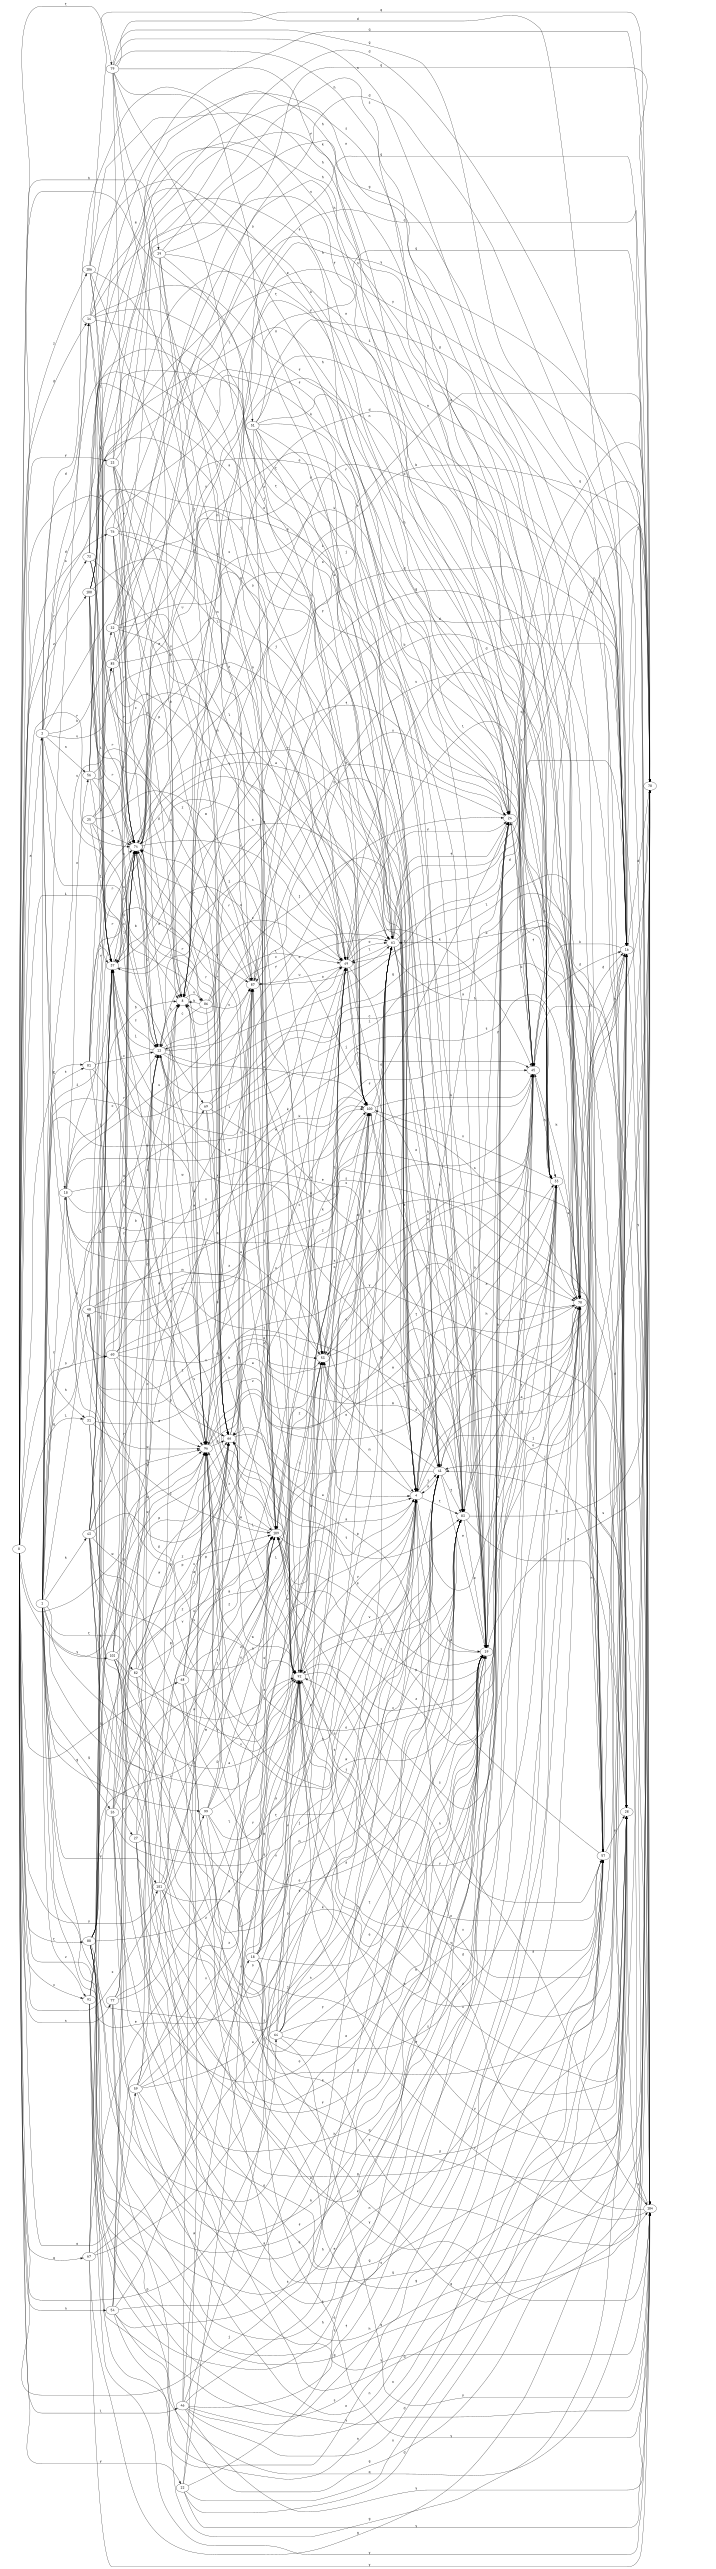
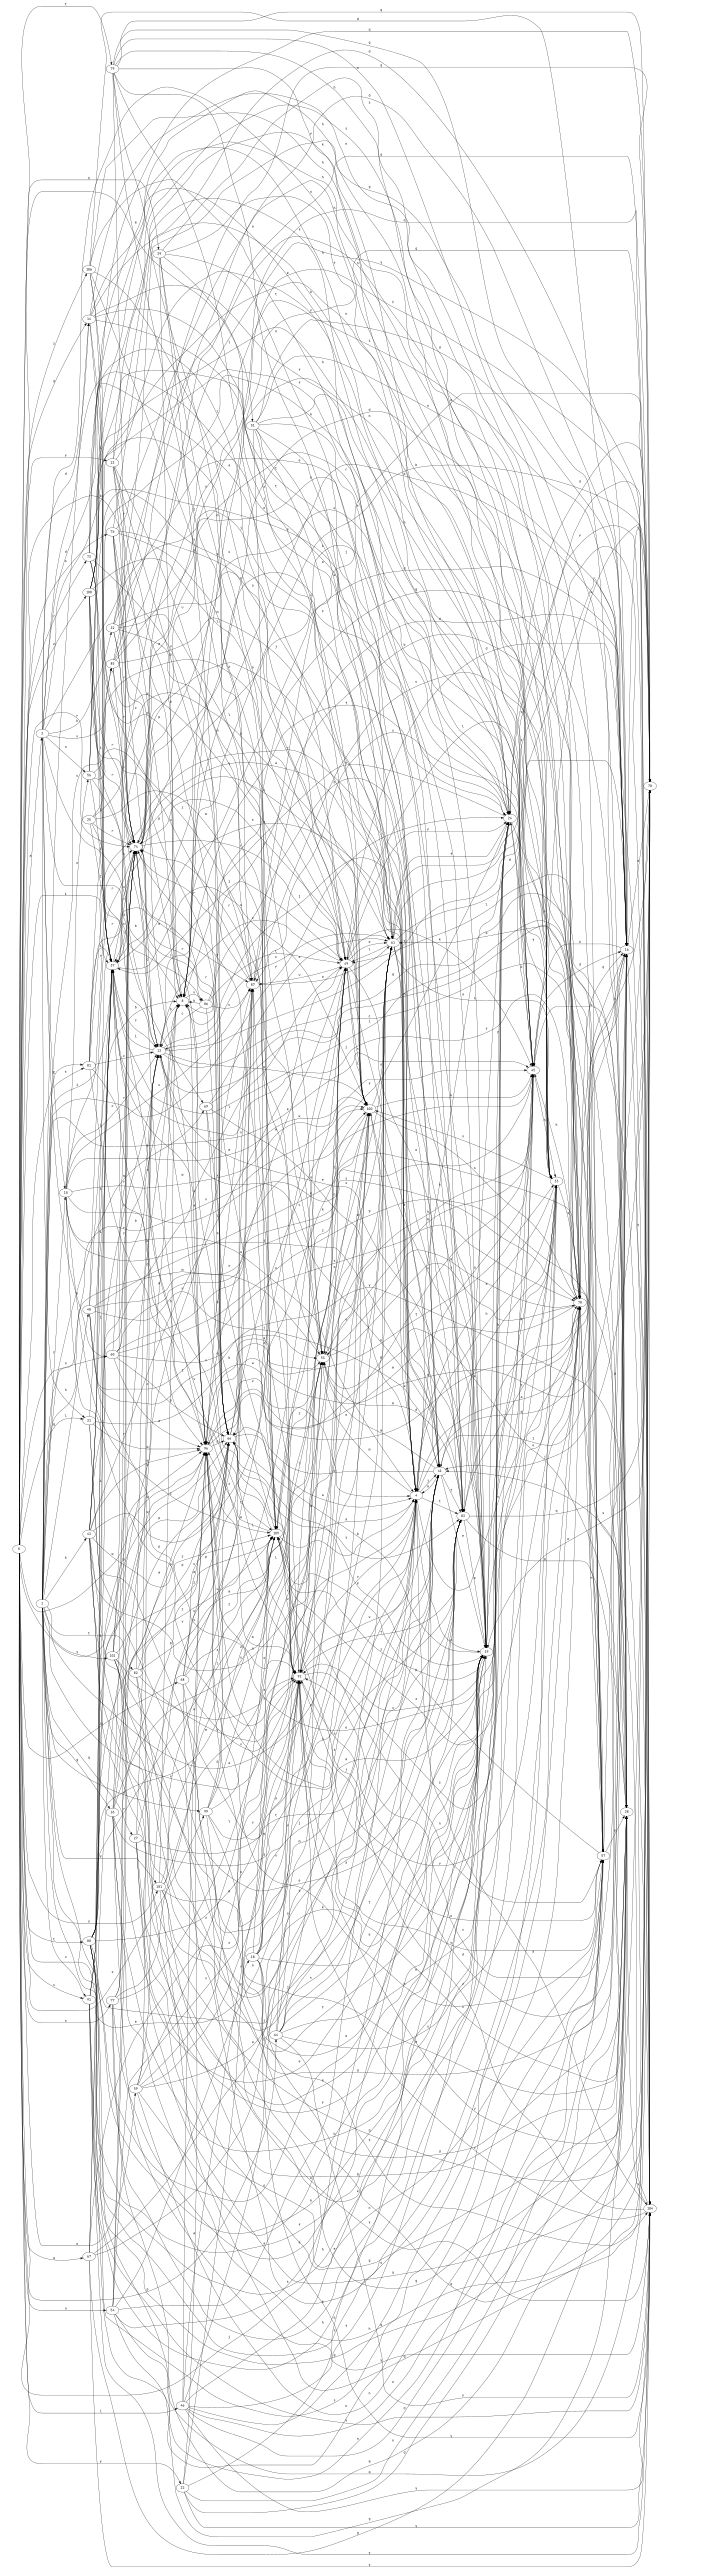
none -> (640, 696)
(253, 1227) -> none
